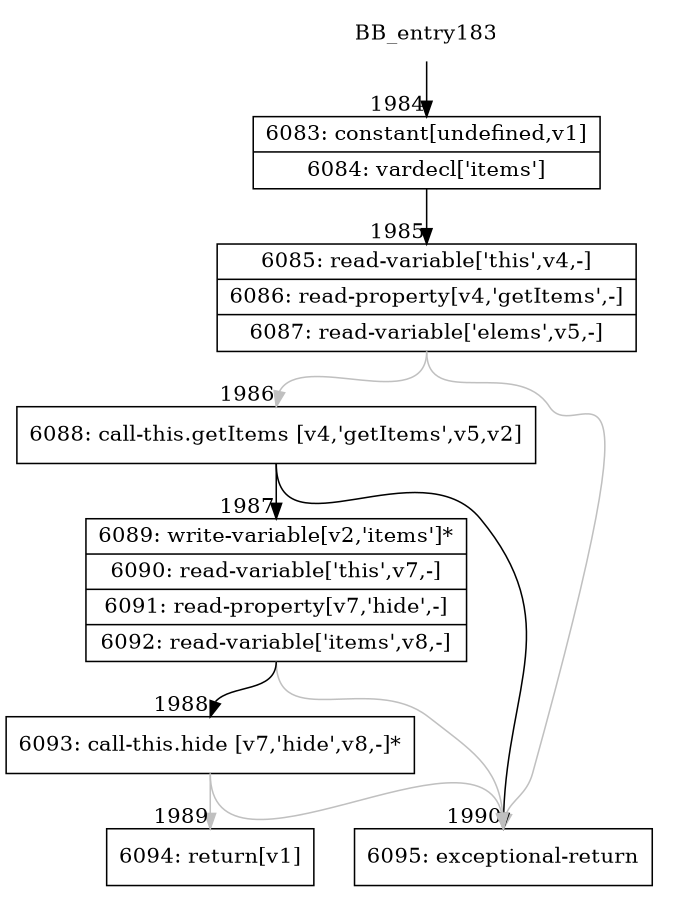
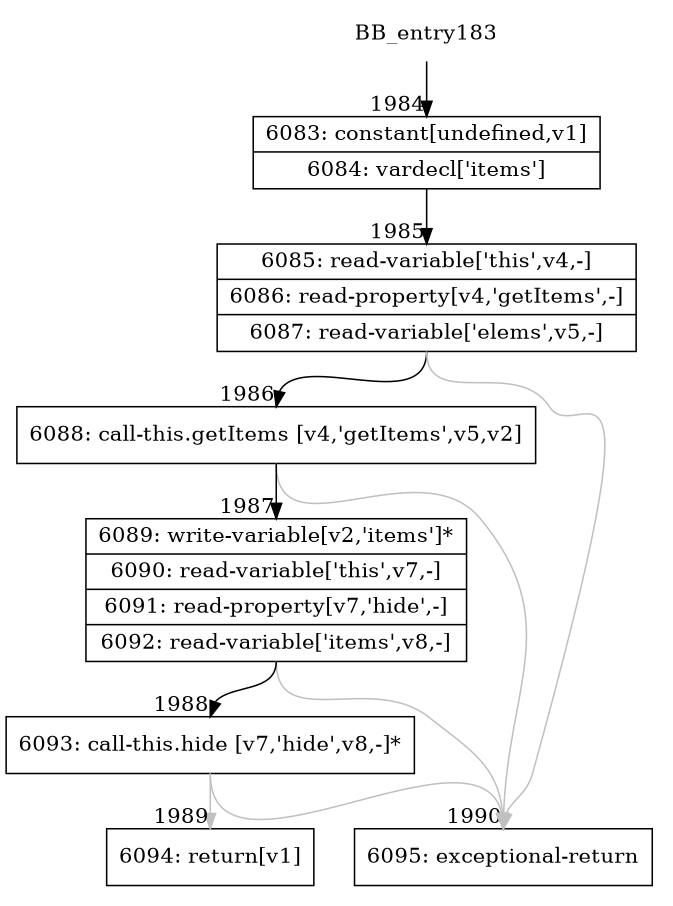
(359, 380) -> (359, 380)
(501, 548) -> (501, 548)
